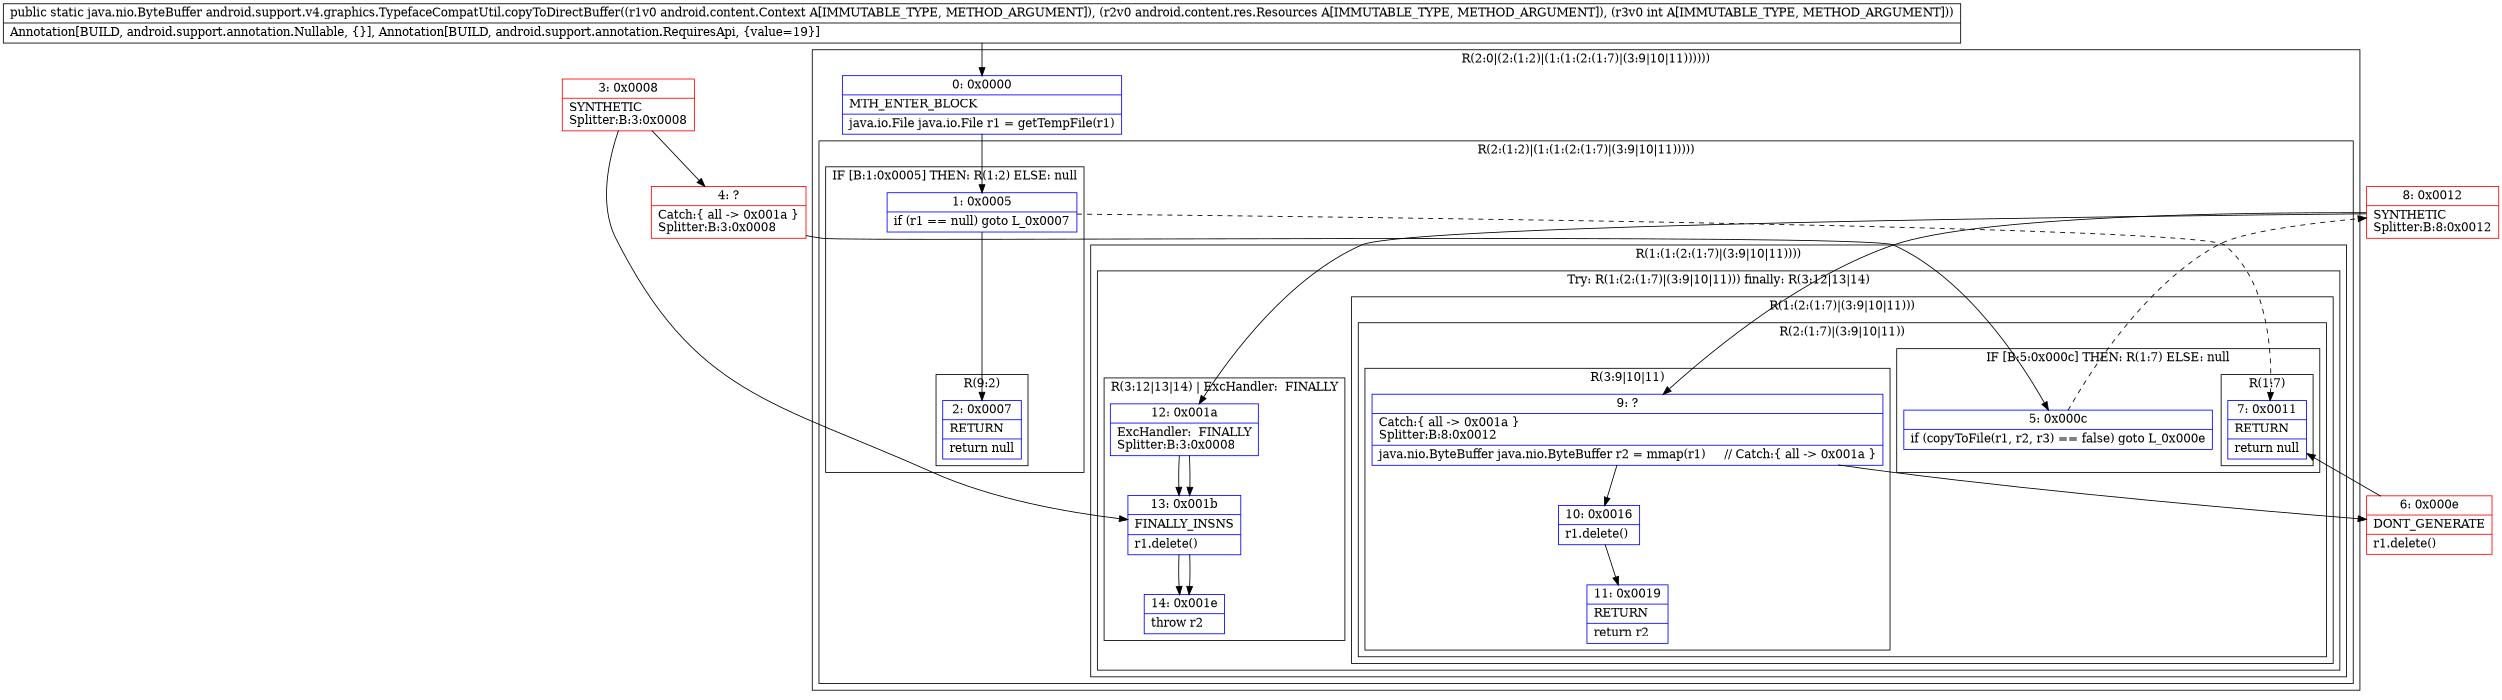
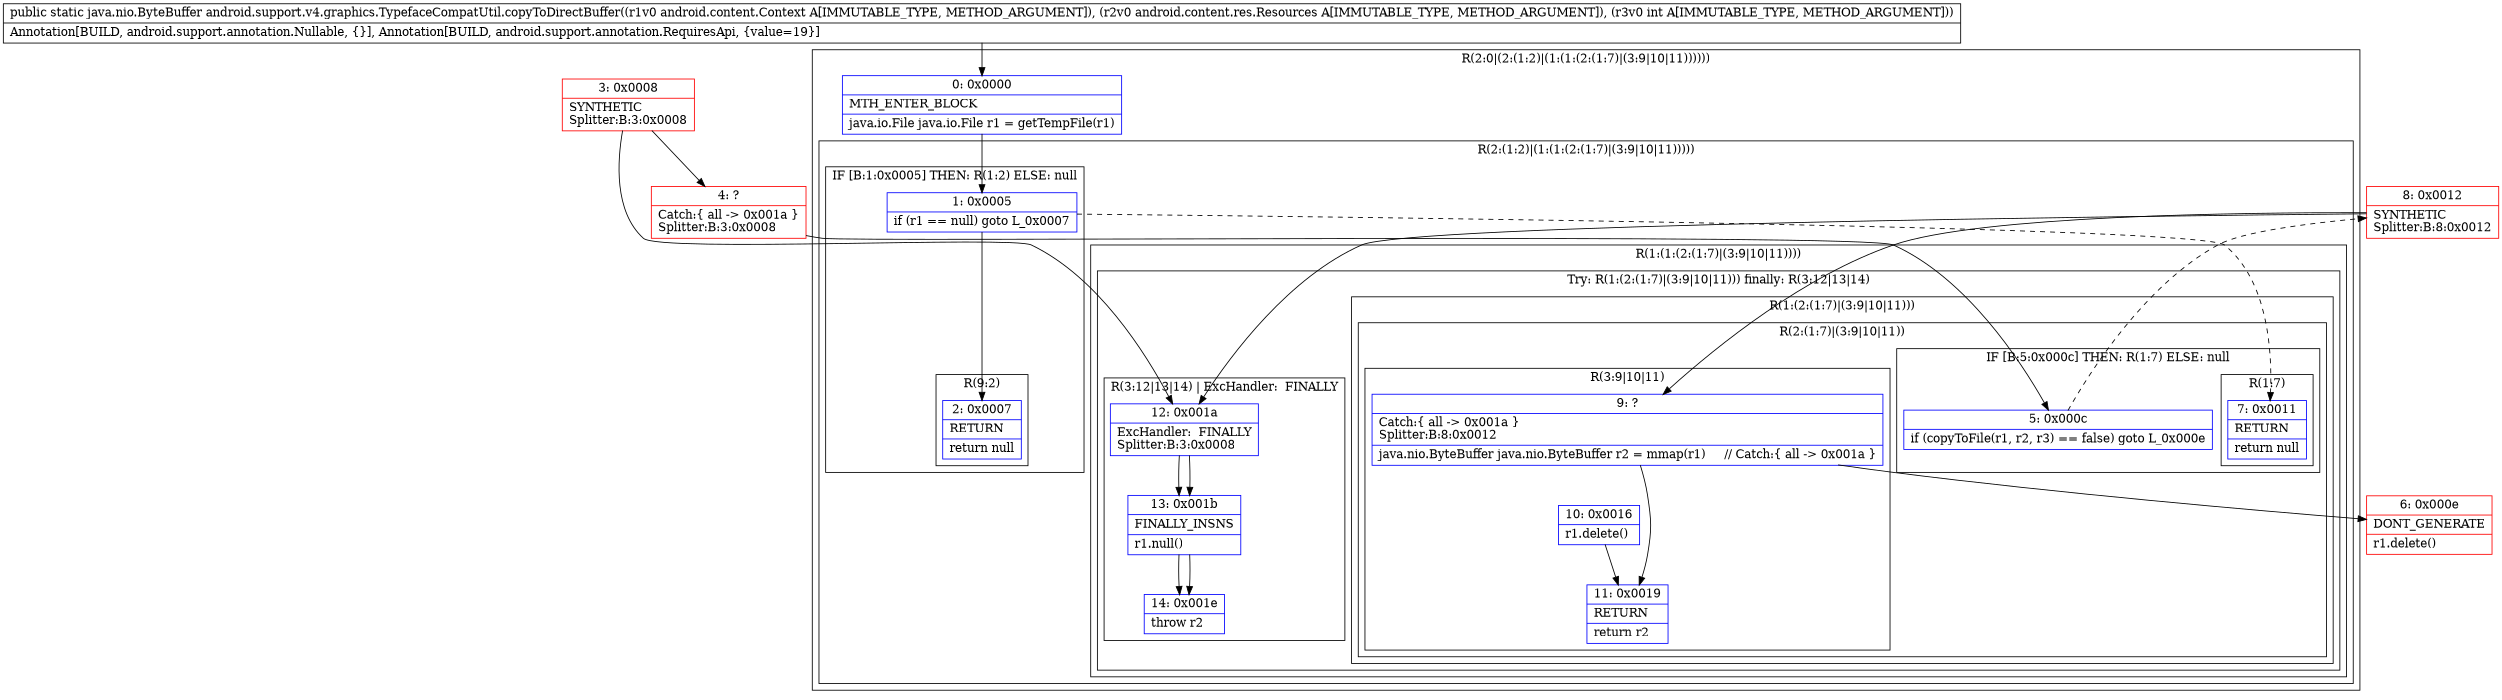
(784, 409) -> (831, 244)
(2347, 477) -> none
(1612, 481) -> (1651, 521)
(1166, 544) -> (1159, 544)
